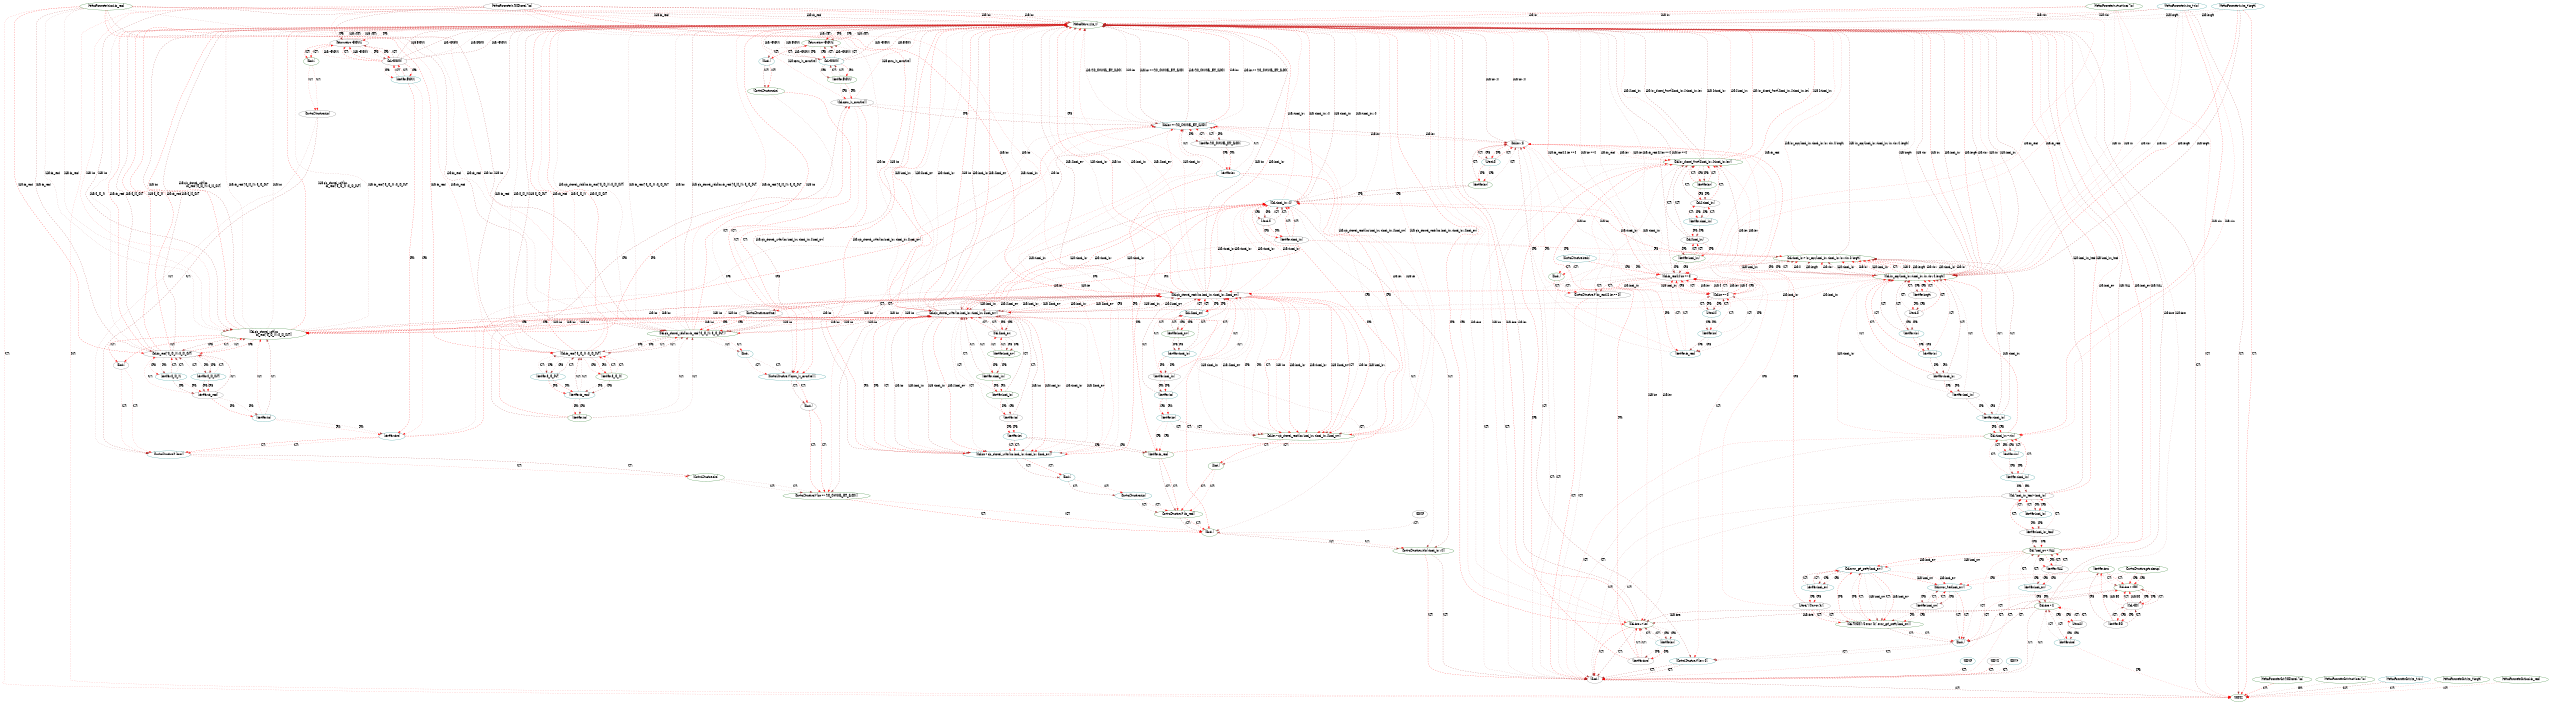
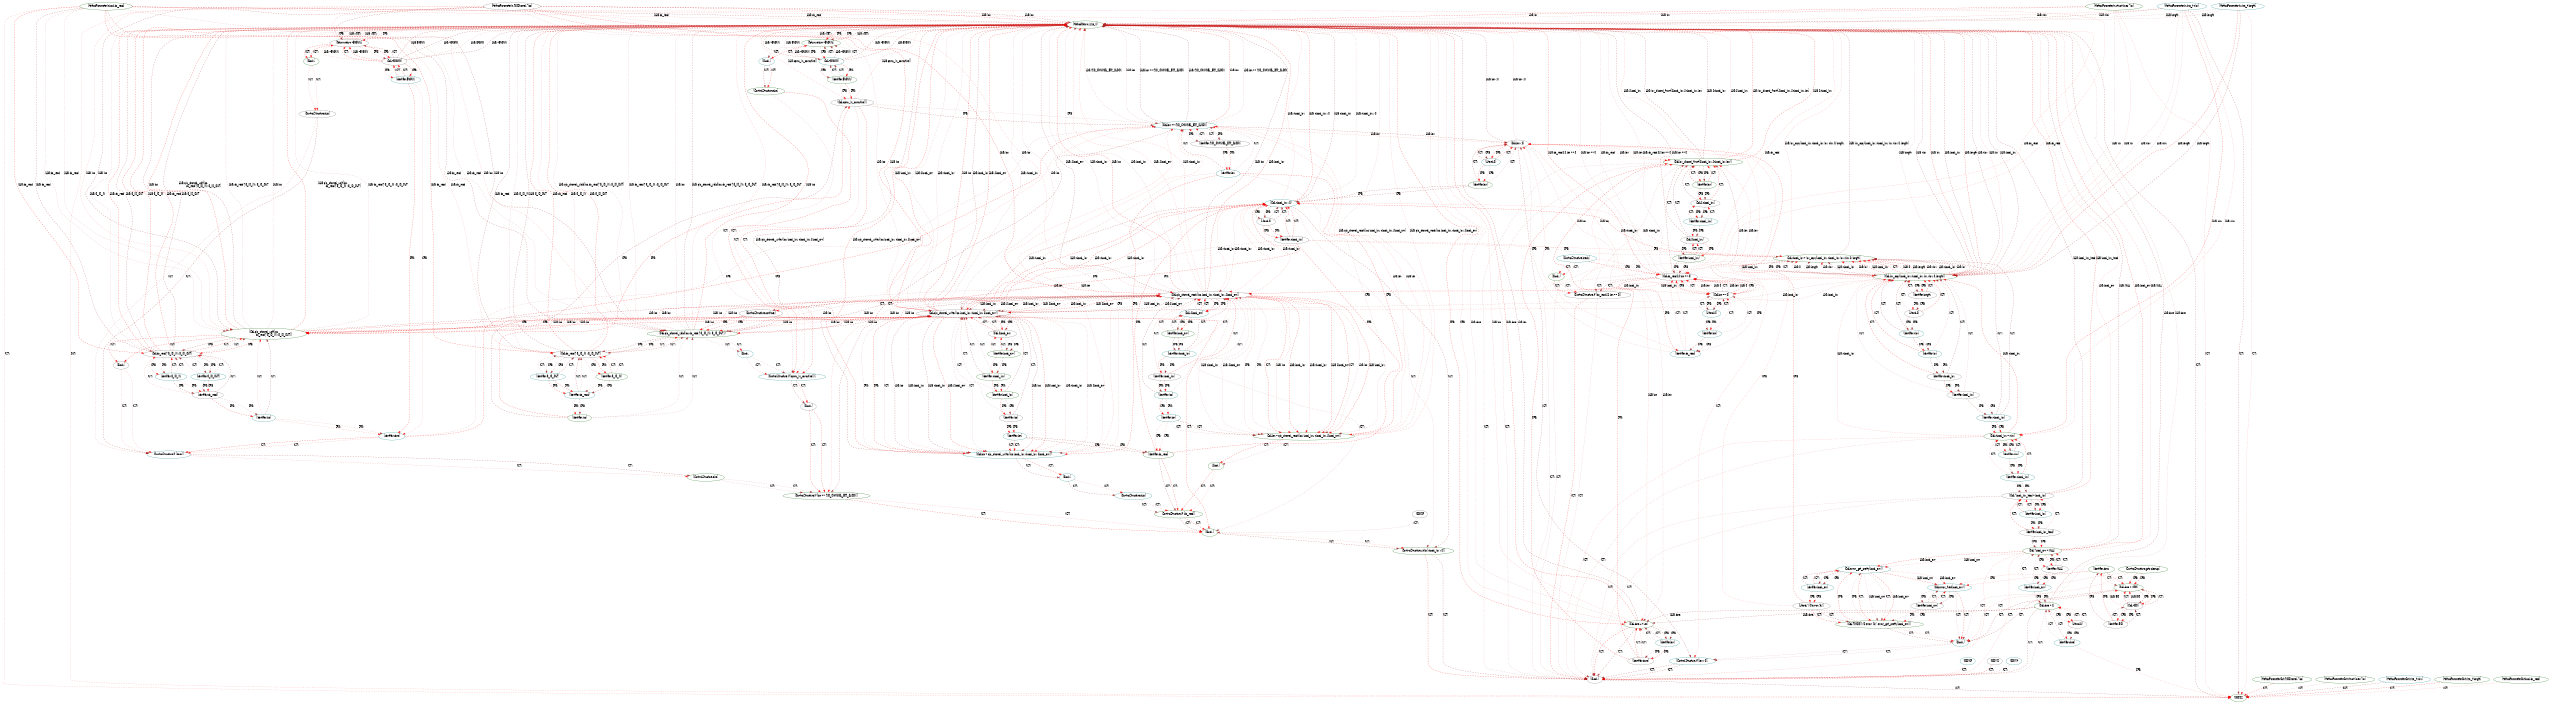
(2252, 350) -> (2252, 350)
(2301, 689) -> (2301, 689)
(2346, 691) -> (2346, 691)
